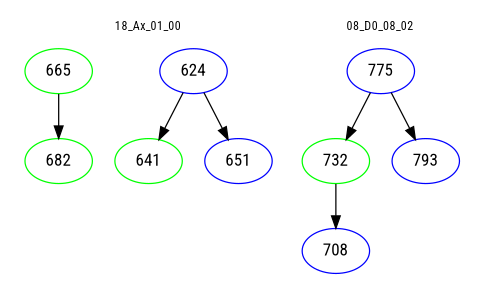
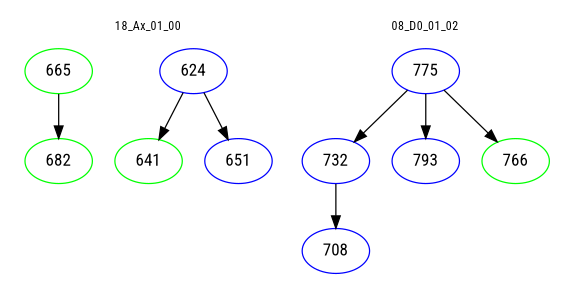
(381, 27) -> (426, 27)
(336, 161) -> (336, 161)
none -> (516, 161)
